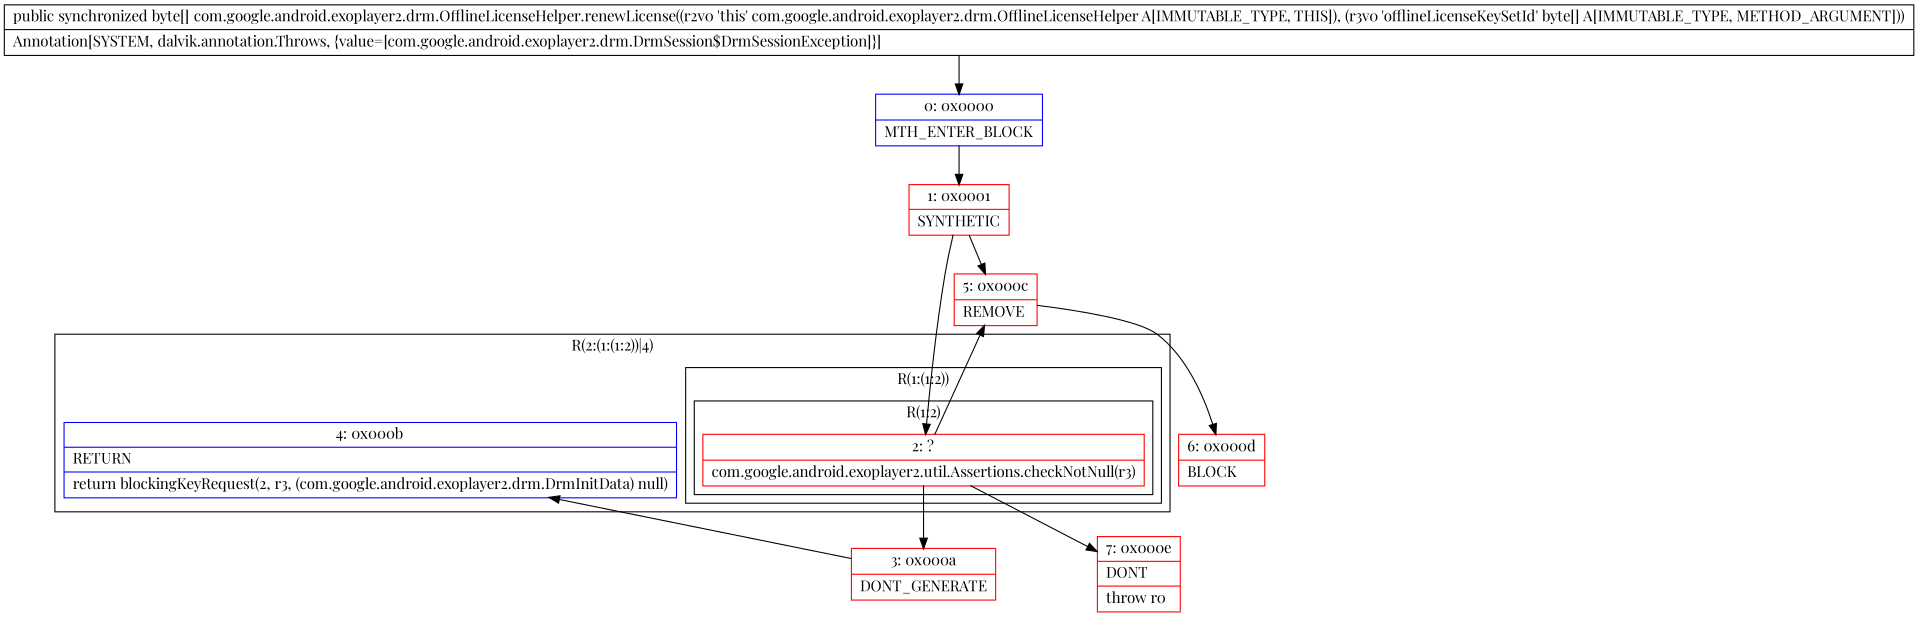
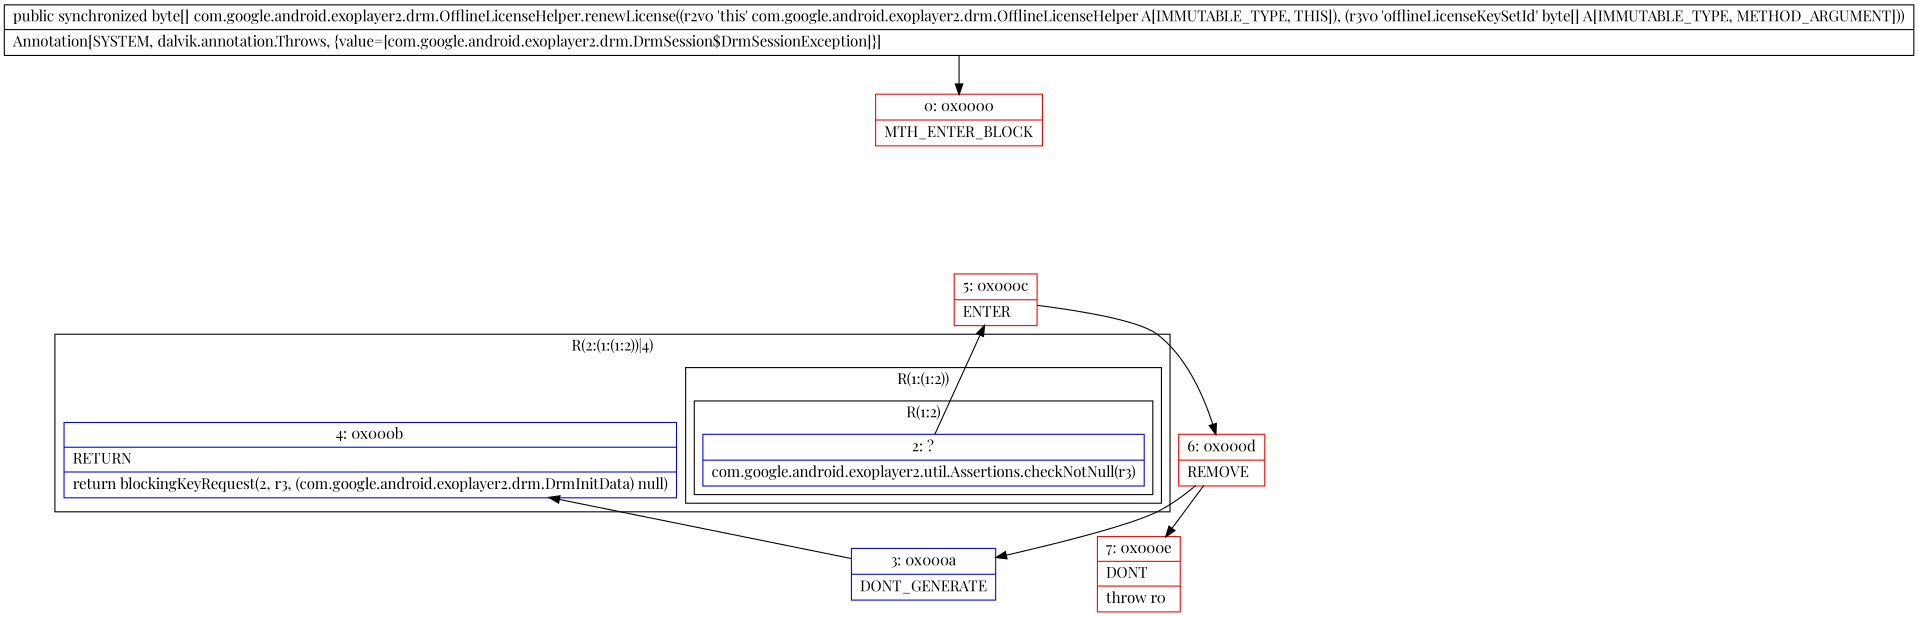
(959, 120) -> (959, 120)
(959, 210) -> none
(994, 312) -> (987, 312)
(924, 460) -> (924, 460)
(1212, 473) -> (1218, 473)
(924, 519) -> (1105, 530)
(1035, 519) -> (1188, 507)
(924, 574) -> (924, 574)
